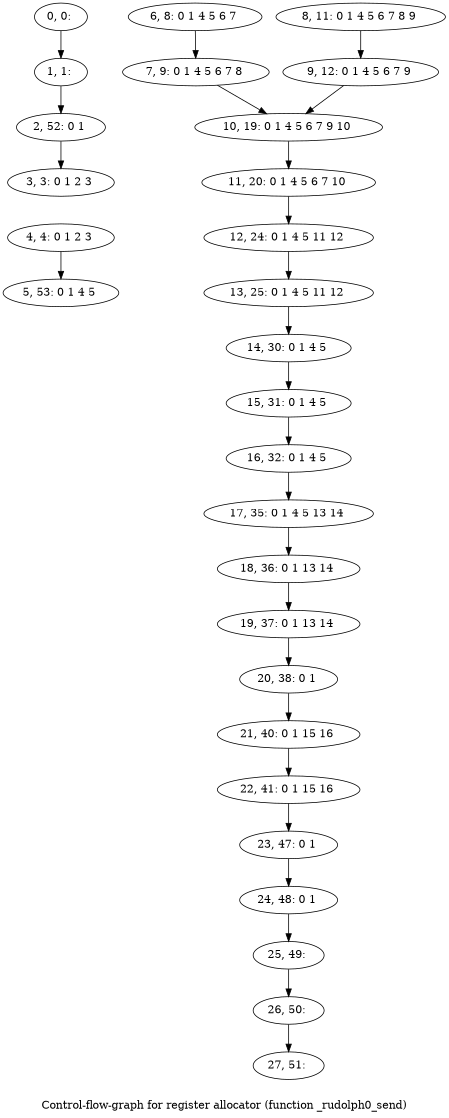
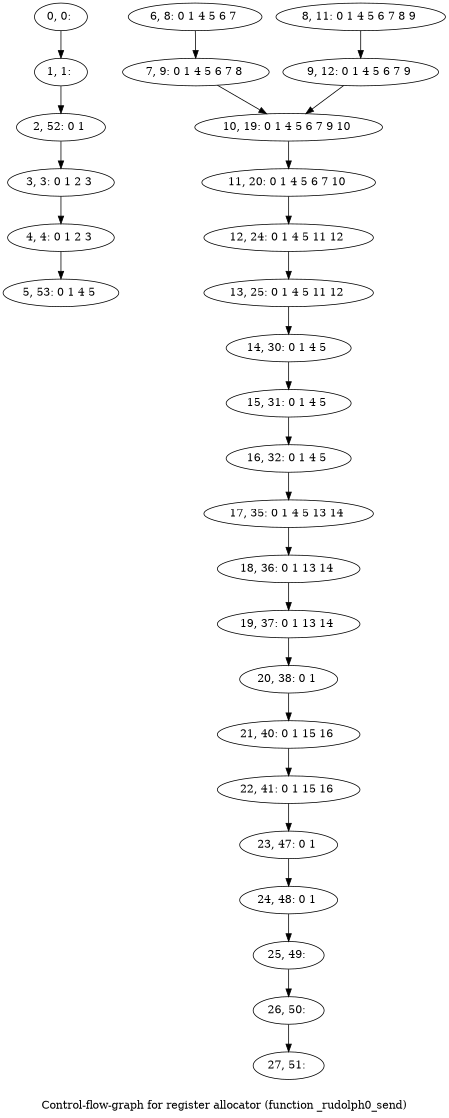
none -> (61, 206)
